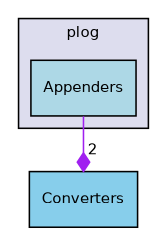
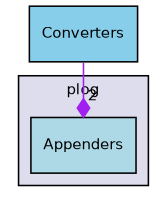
(83, 138) -> (83, 85)
